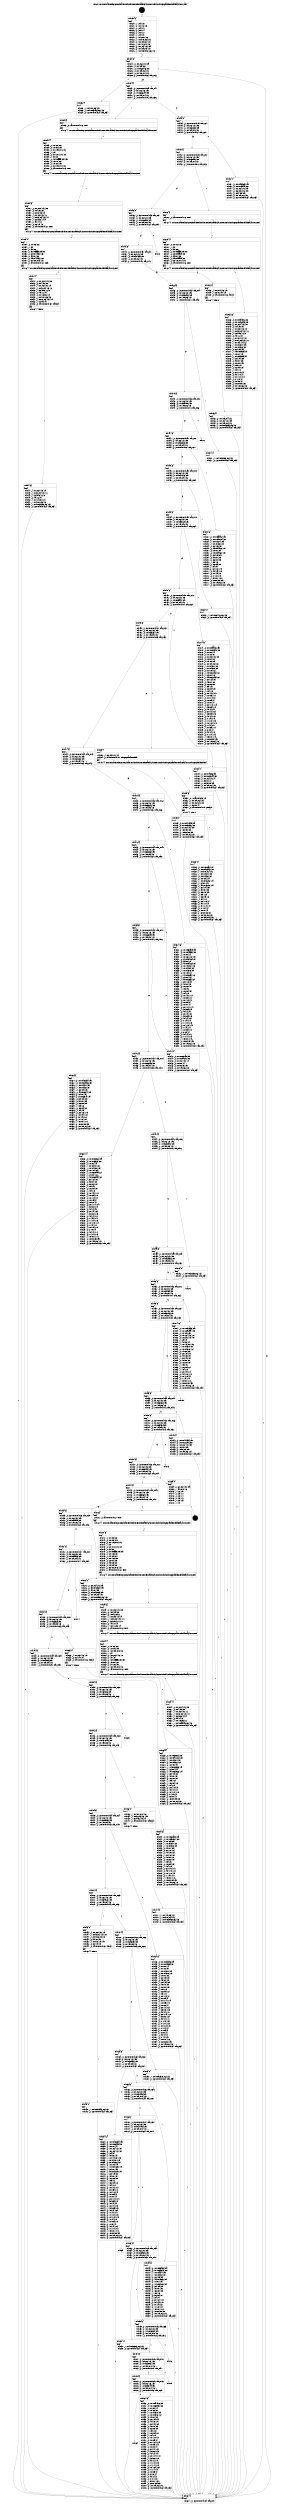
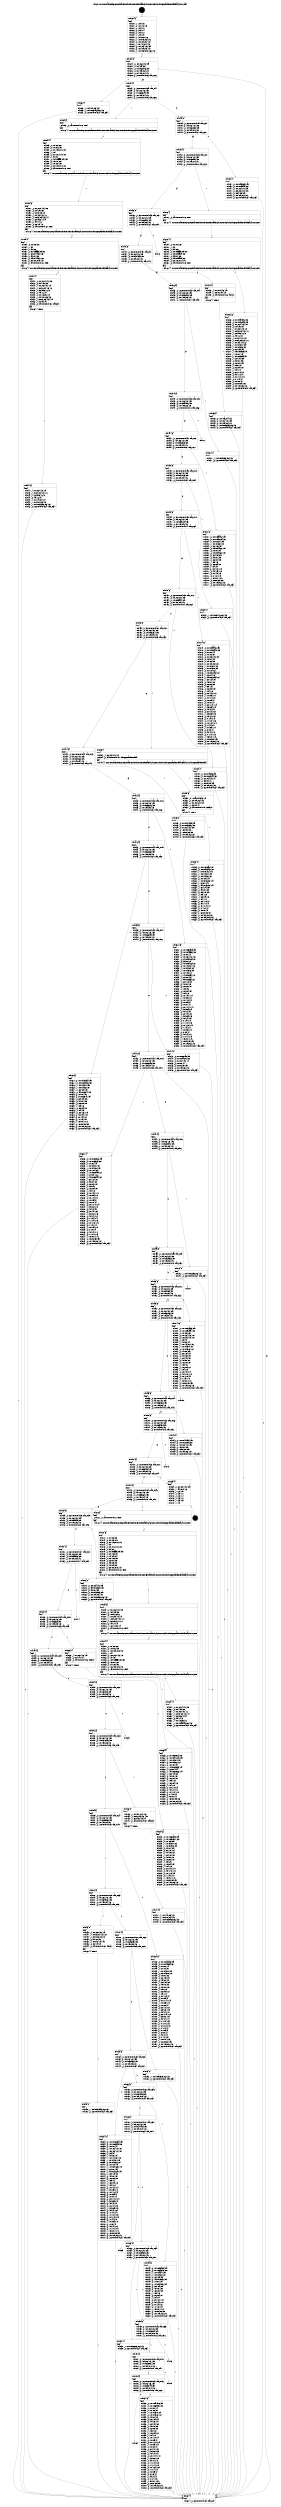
(167, 953) -> (119, 966)
(215, 1769) -> (209, 1774)
